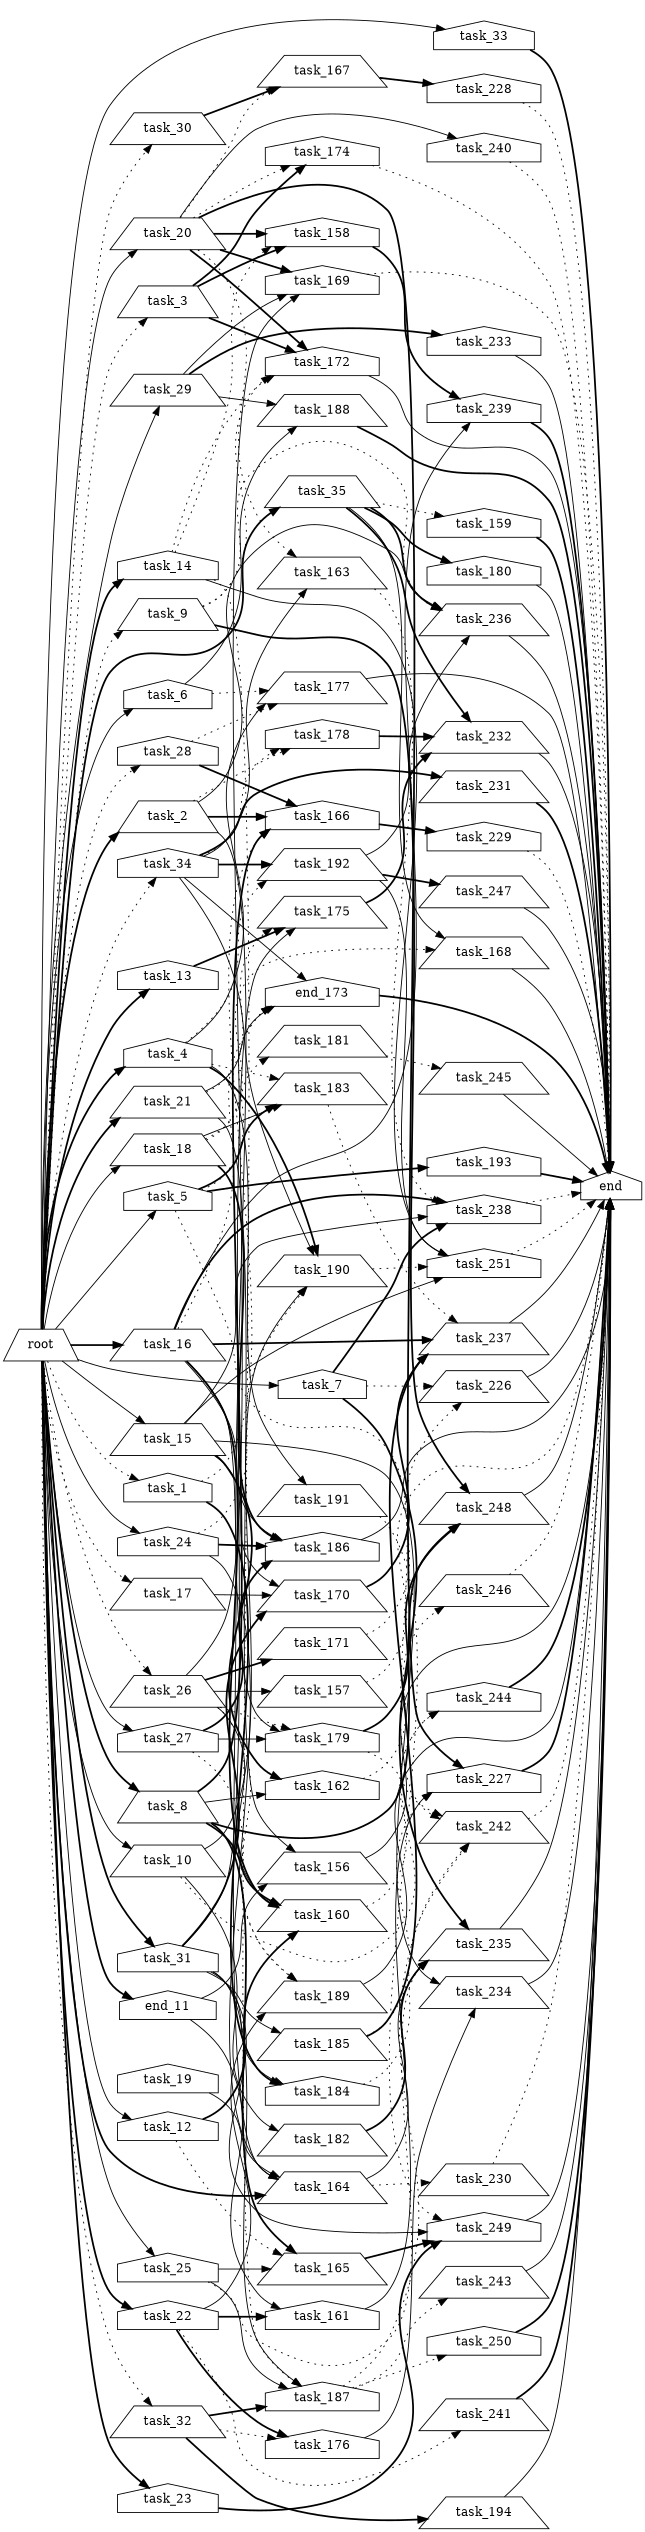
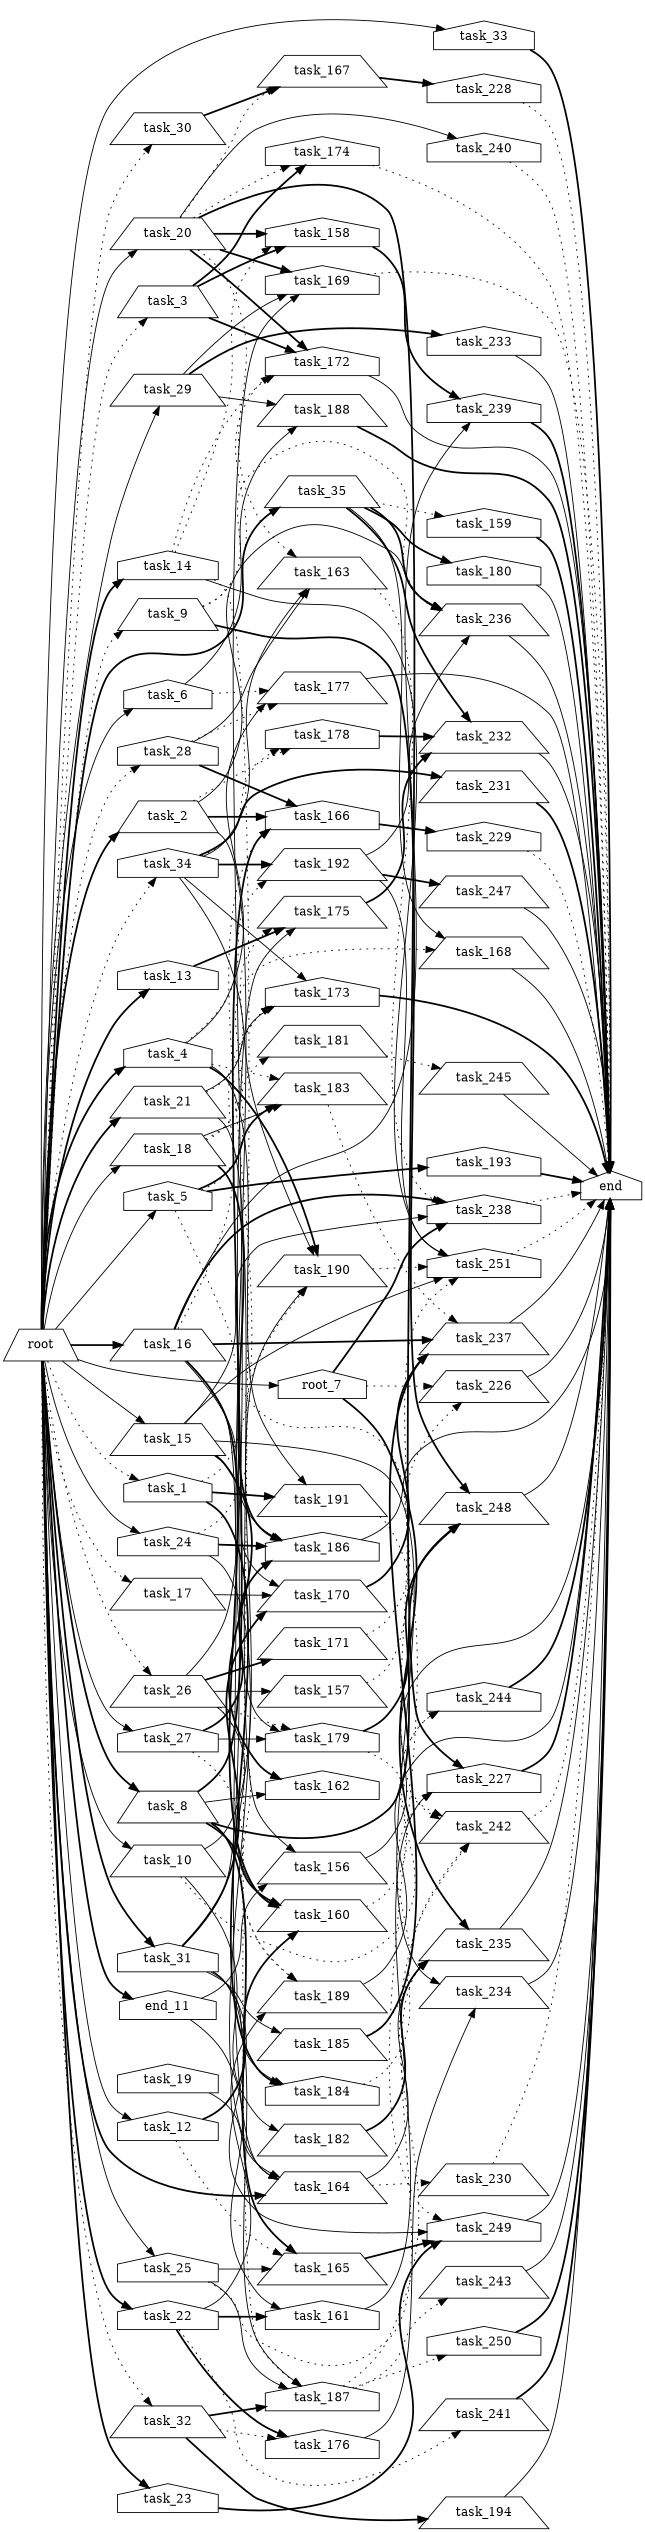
none -> (252, 673)
(322, 993) -> (322, 993)
(322, 1386) -> (322, 1386)
(500, 1469) -> (407, 1482)
none -> (228, 1493)
(484, 1591) -> none
